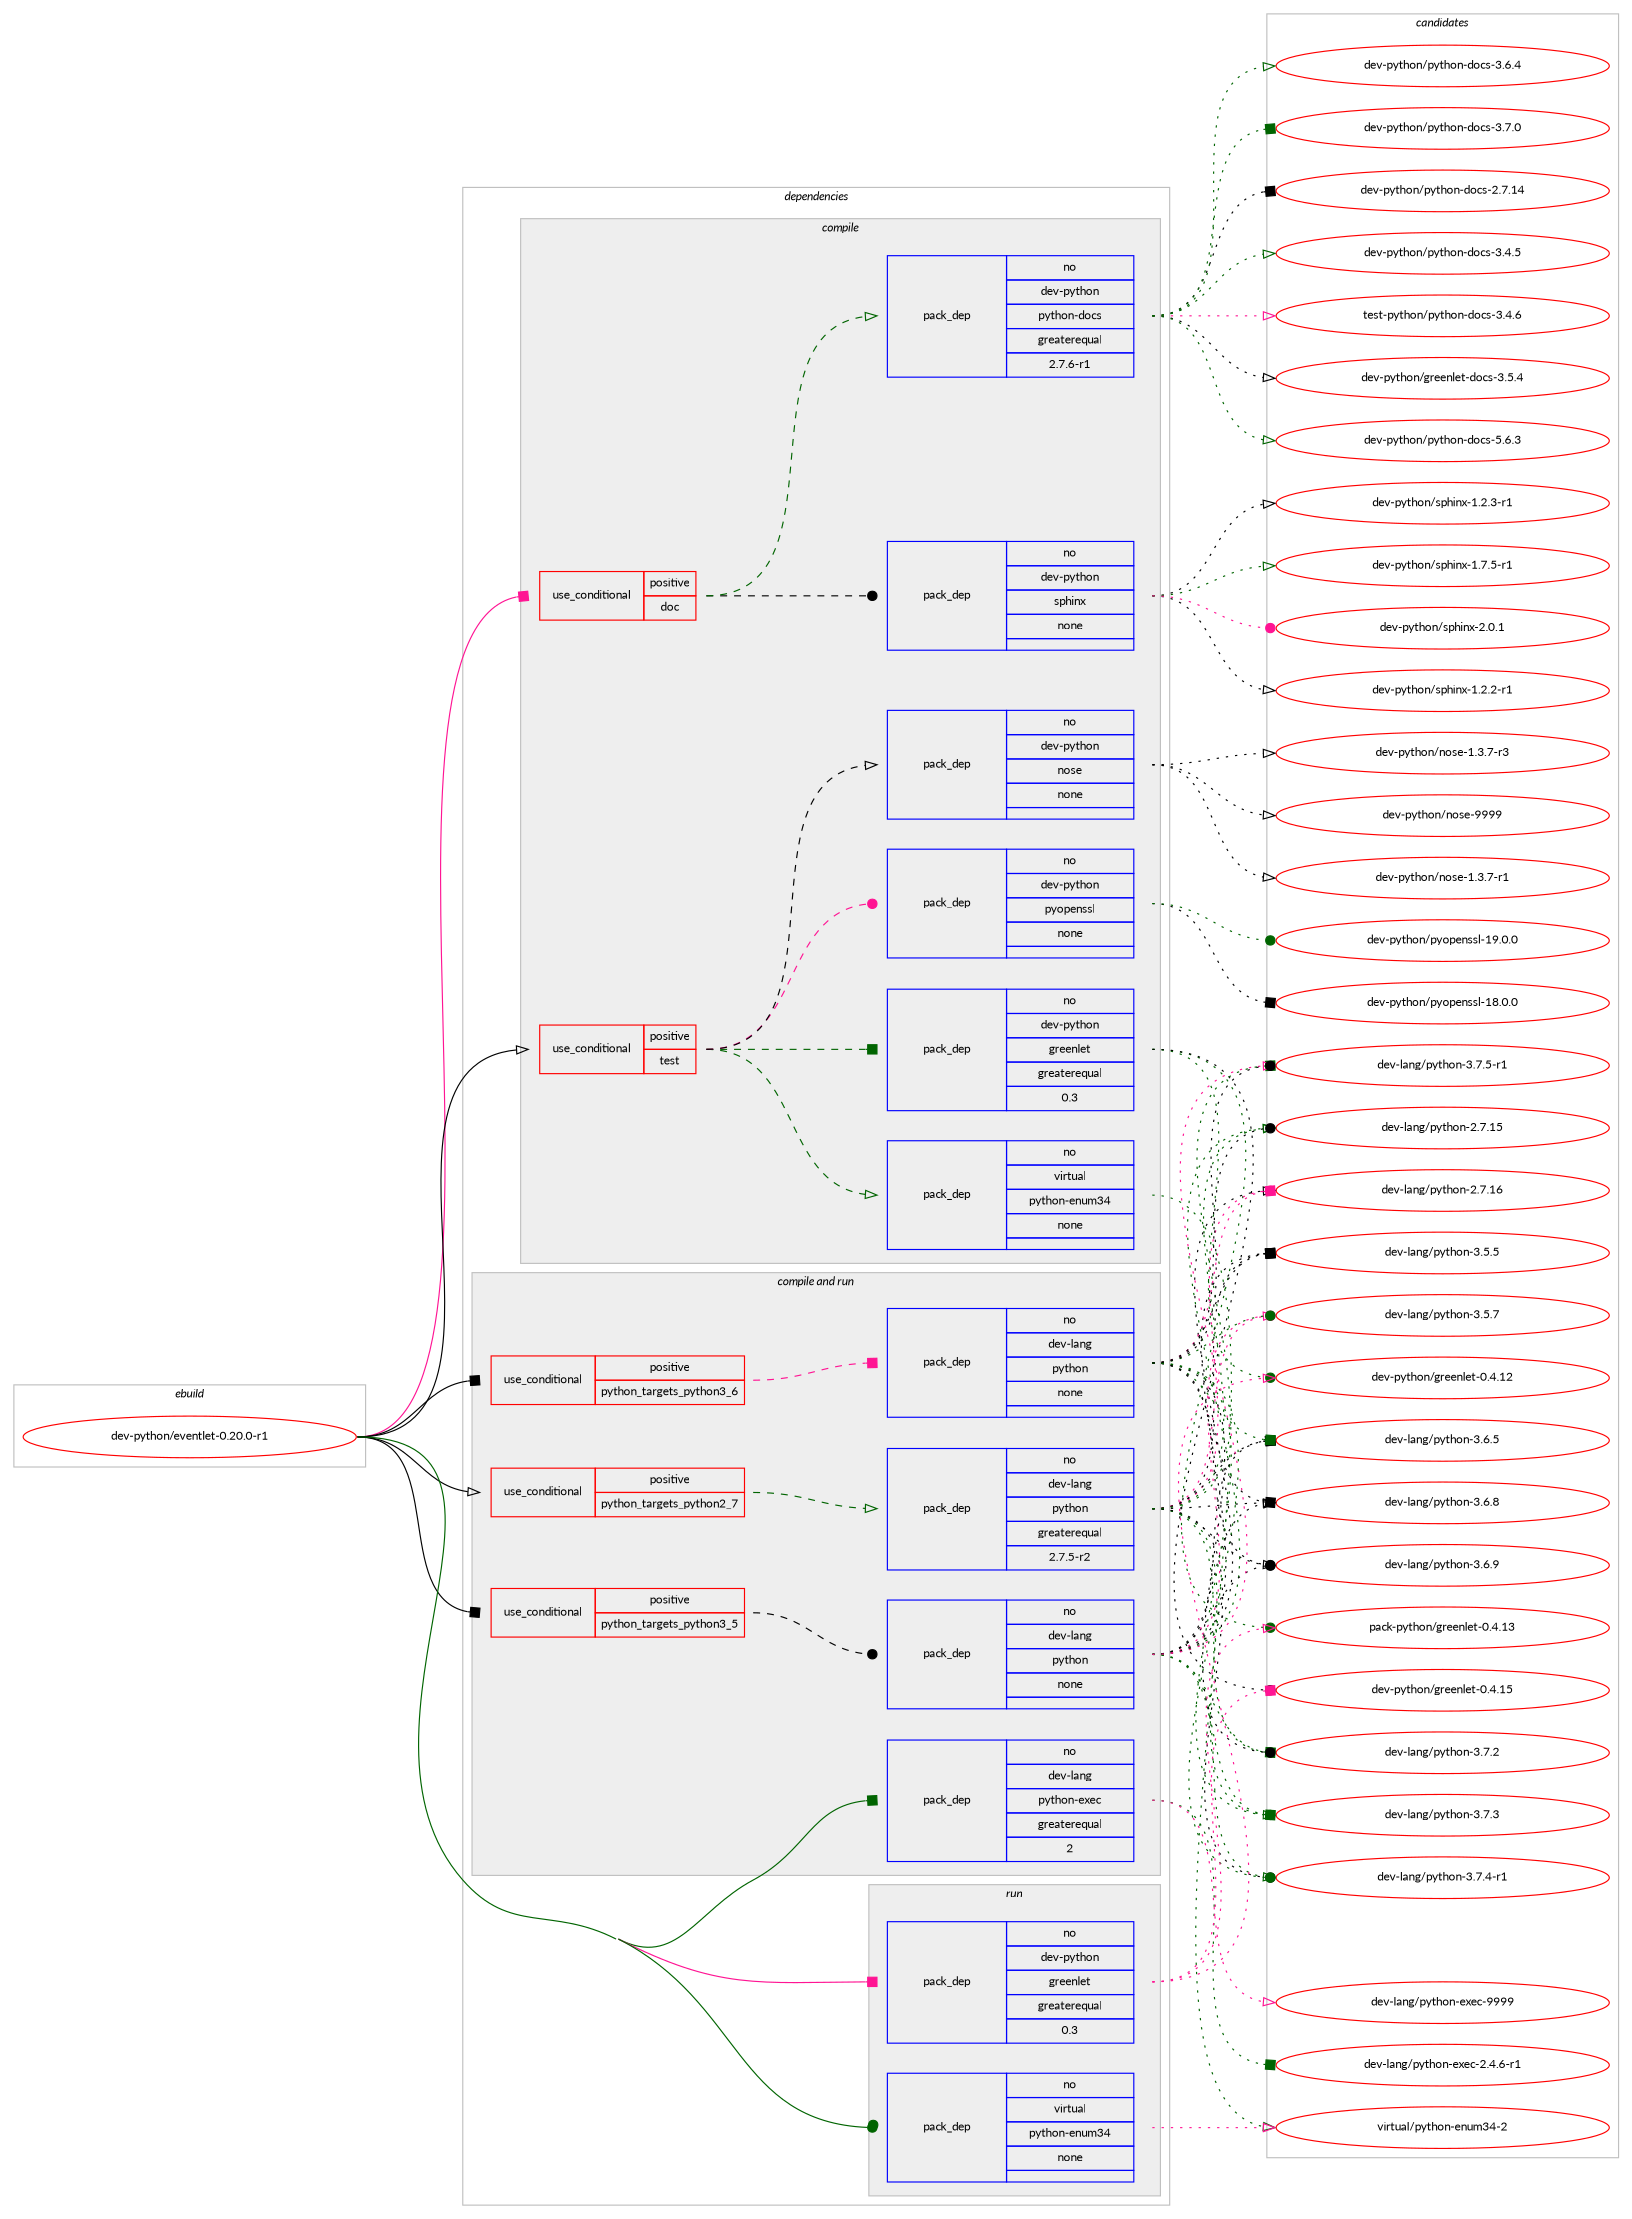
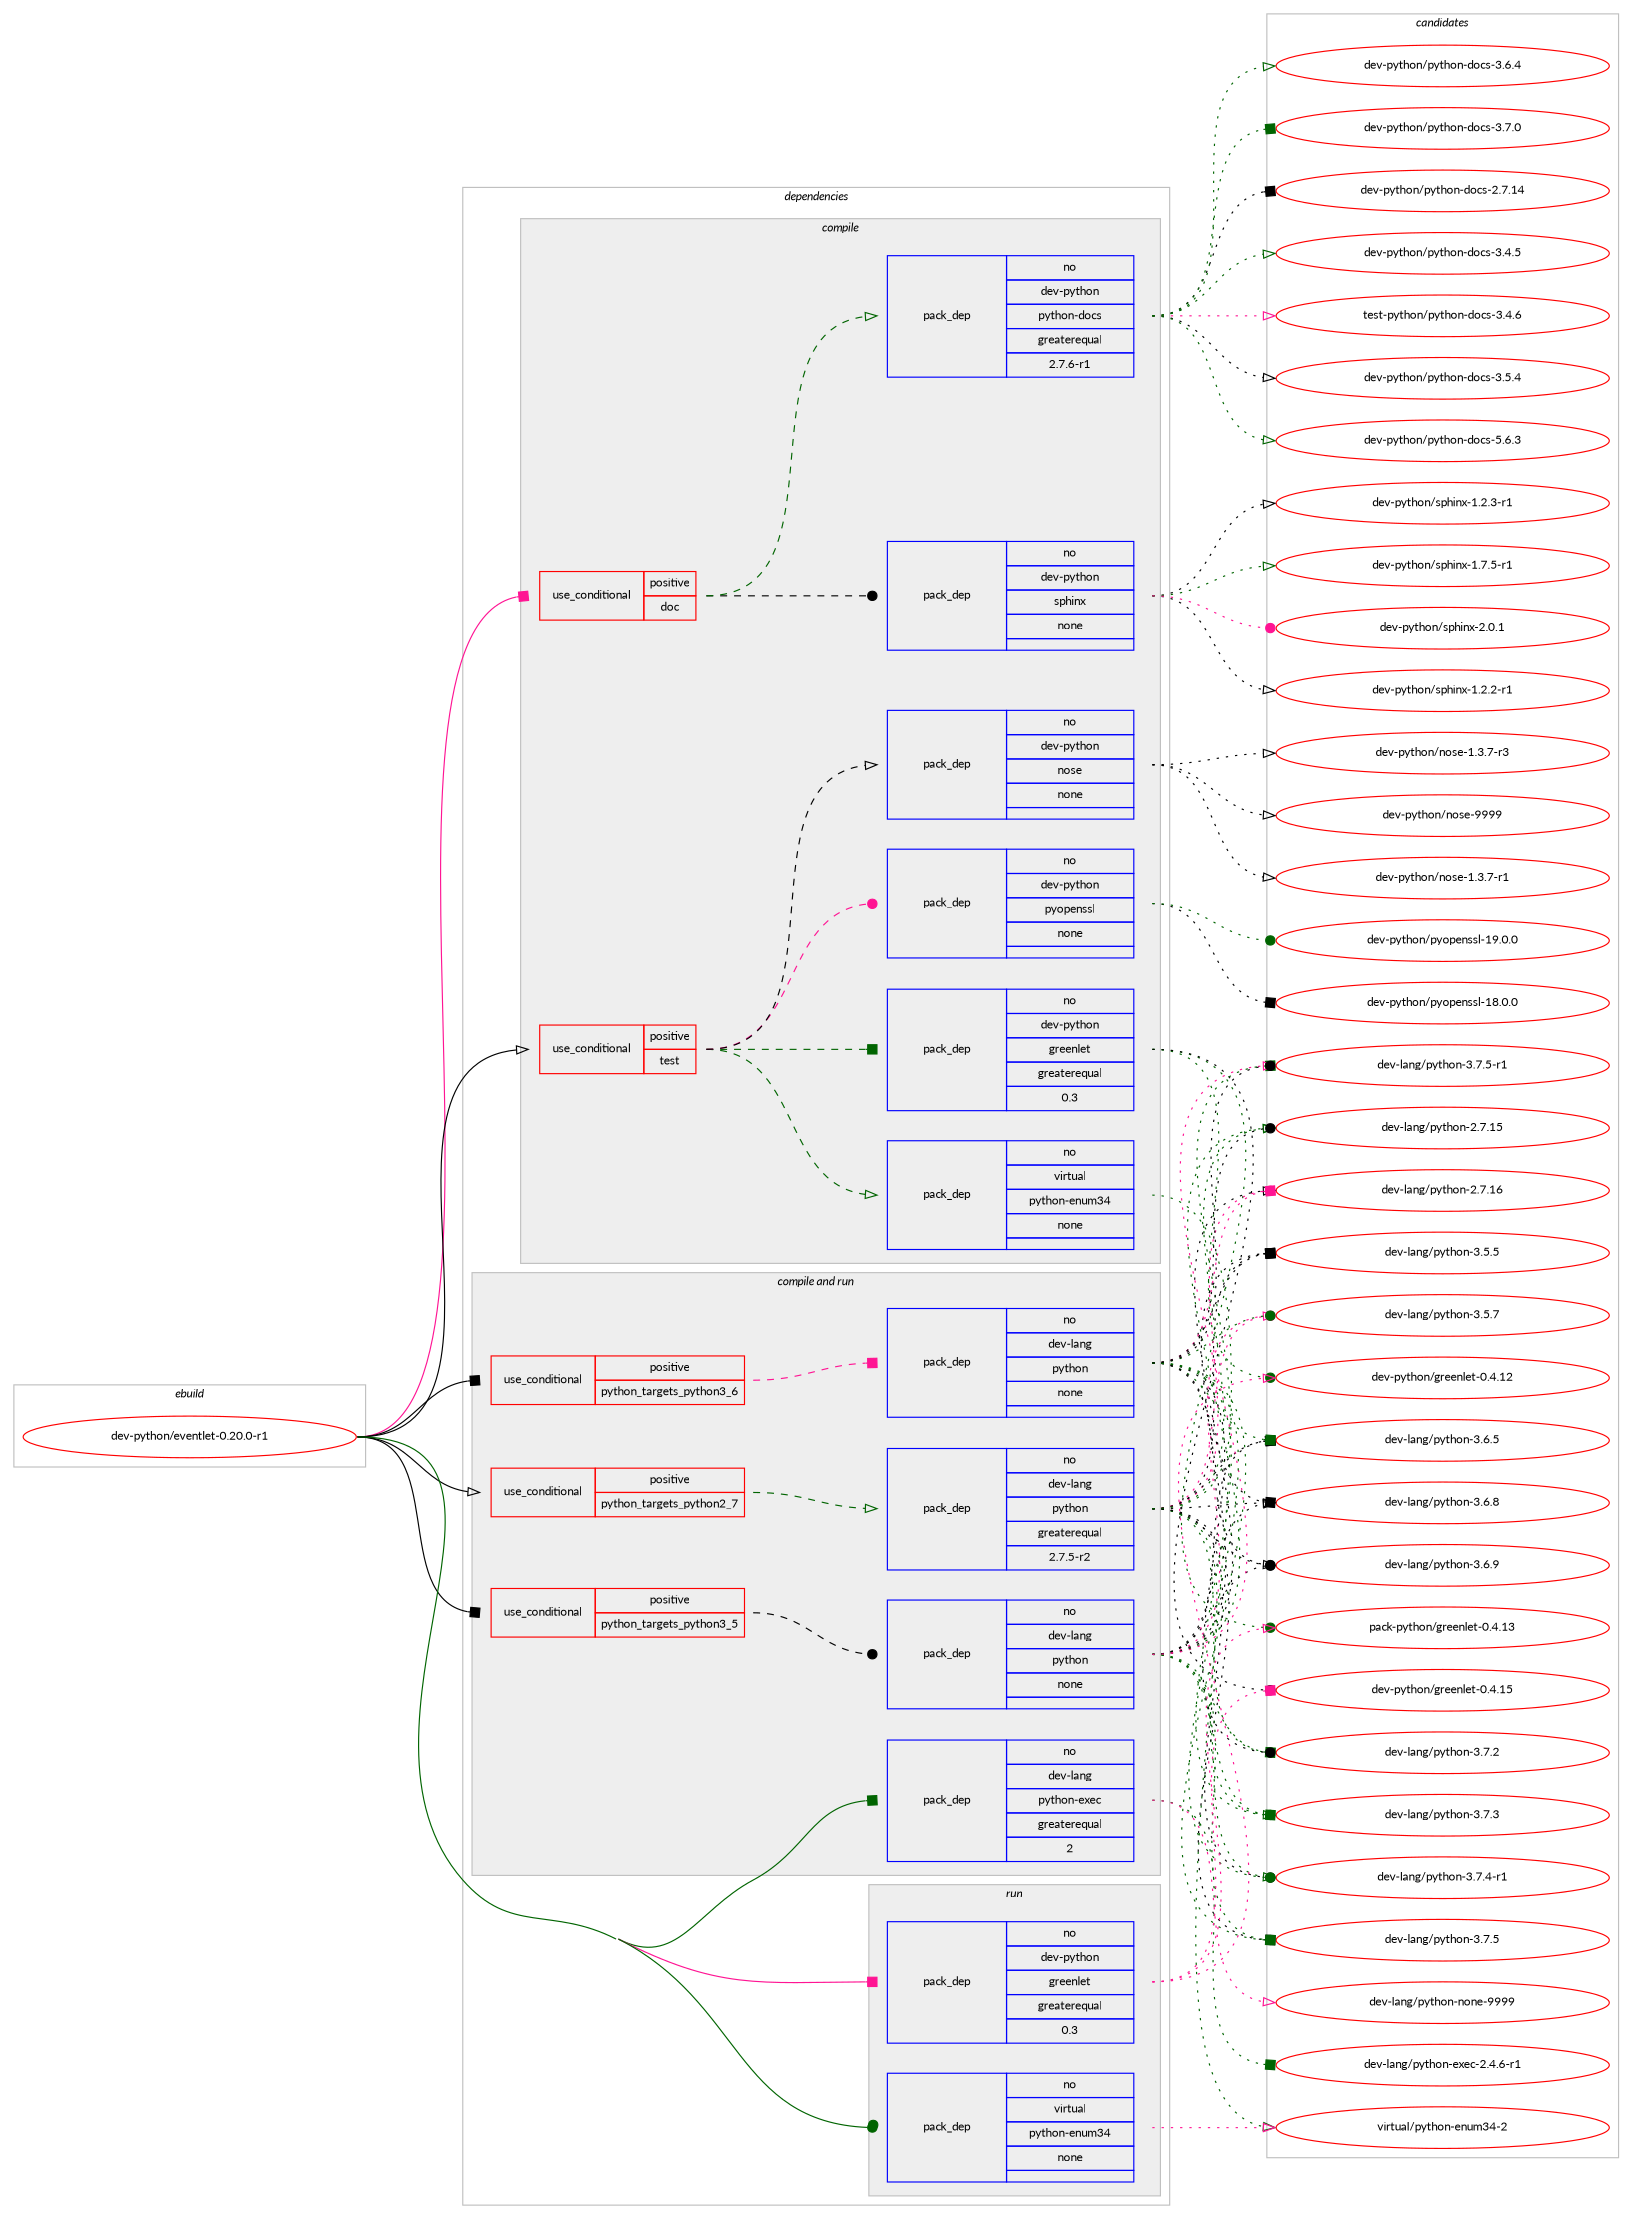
(1443, 378) -> (1443, 378)
none -> (1443, 1940)
(1443, 2003) -> (1443, 2003)
